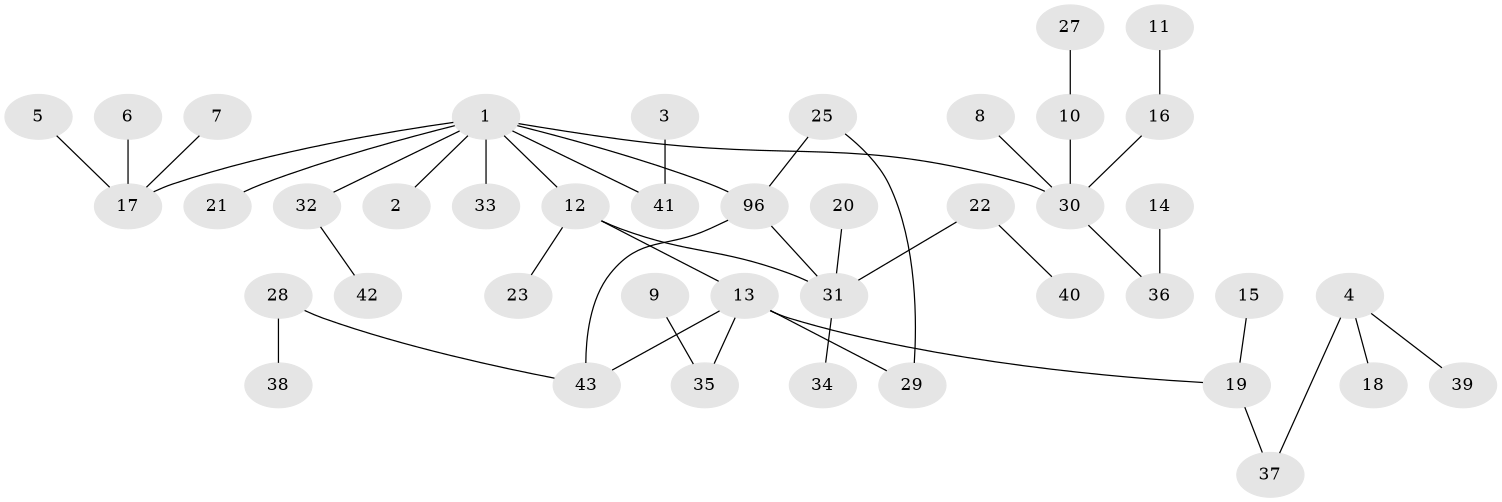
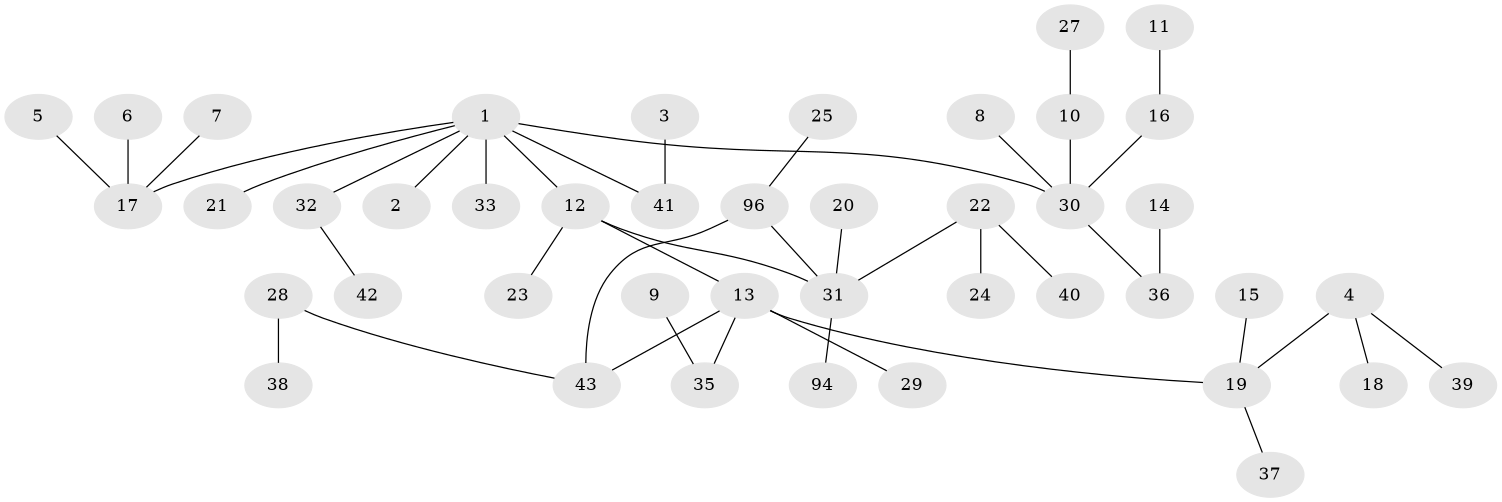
(624, 155) -> none
(907, 239) -> none
none -> (981, 296)
(823, 385) -> (823, 385)
(1310, 385) -> (1293, 341)
